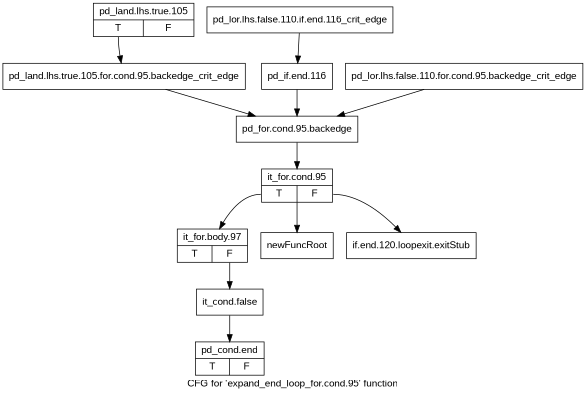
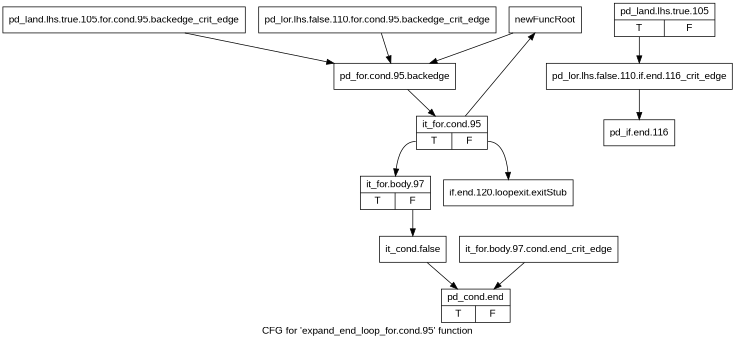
(119, 46) -> (639, 46)
(297, 99) -> (475, 47)
none -> (539, 249)
